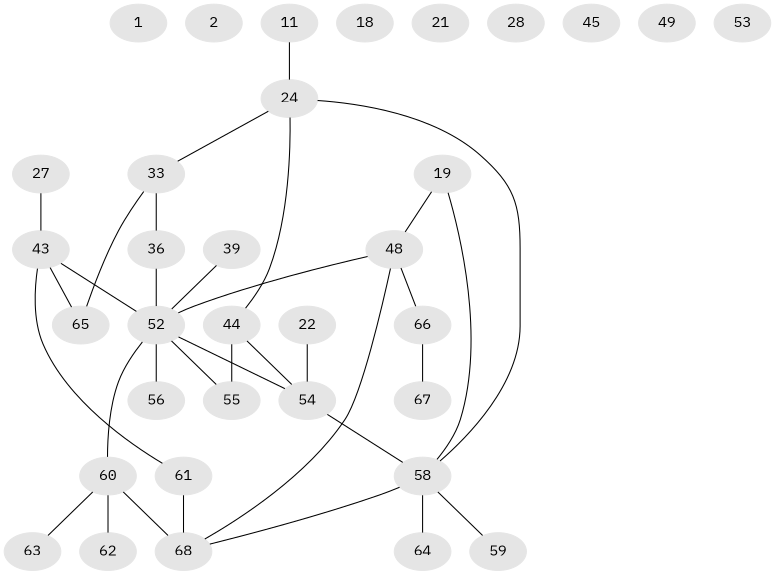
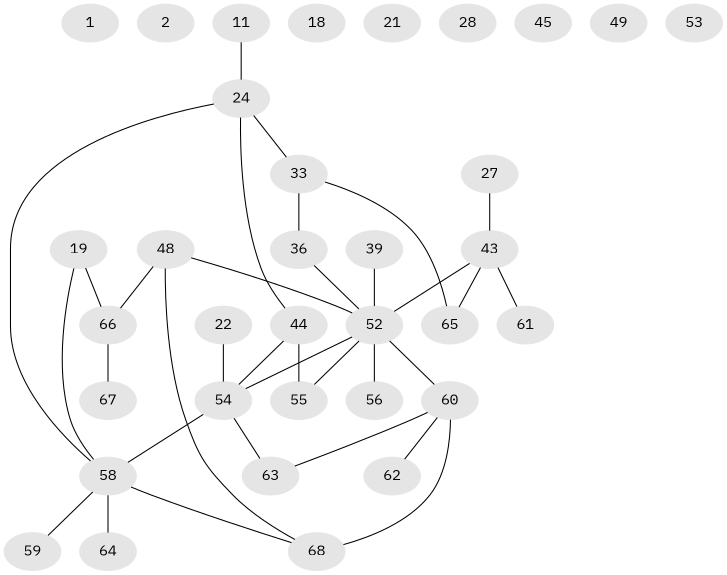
(418, 212) -> (93, 287)
none -> (247, 438)
(184, 514) -> none
